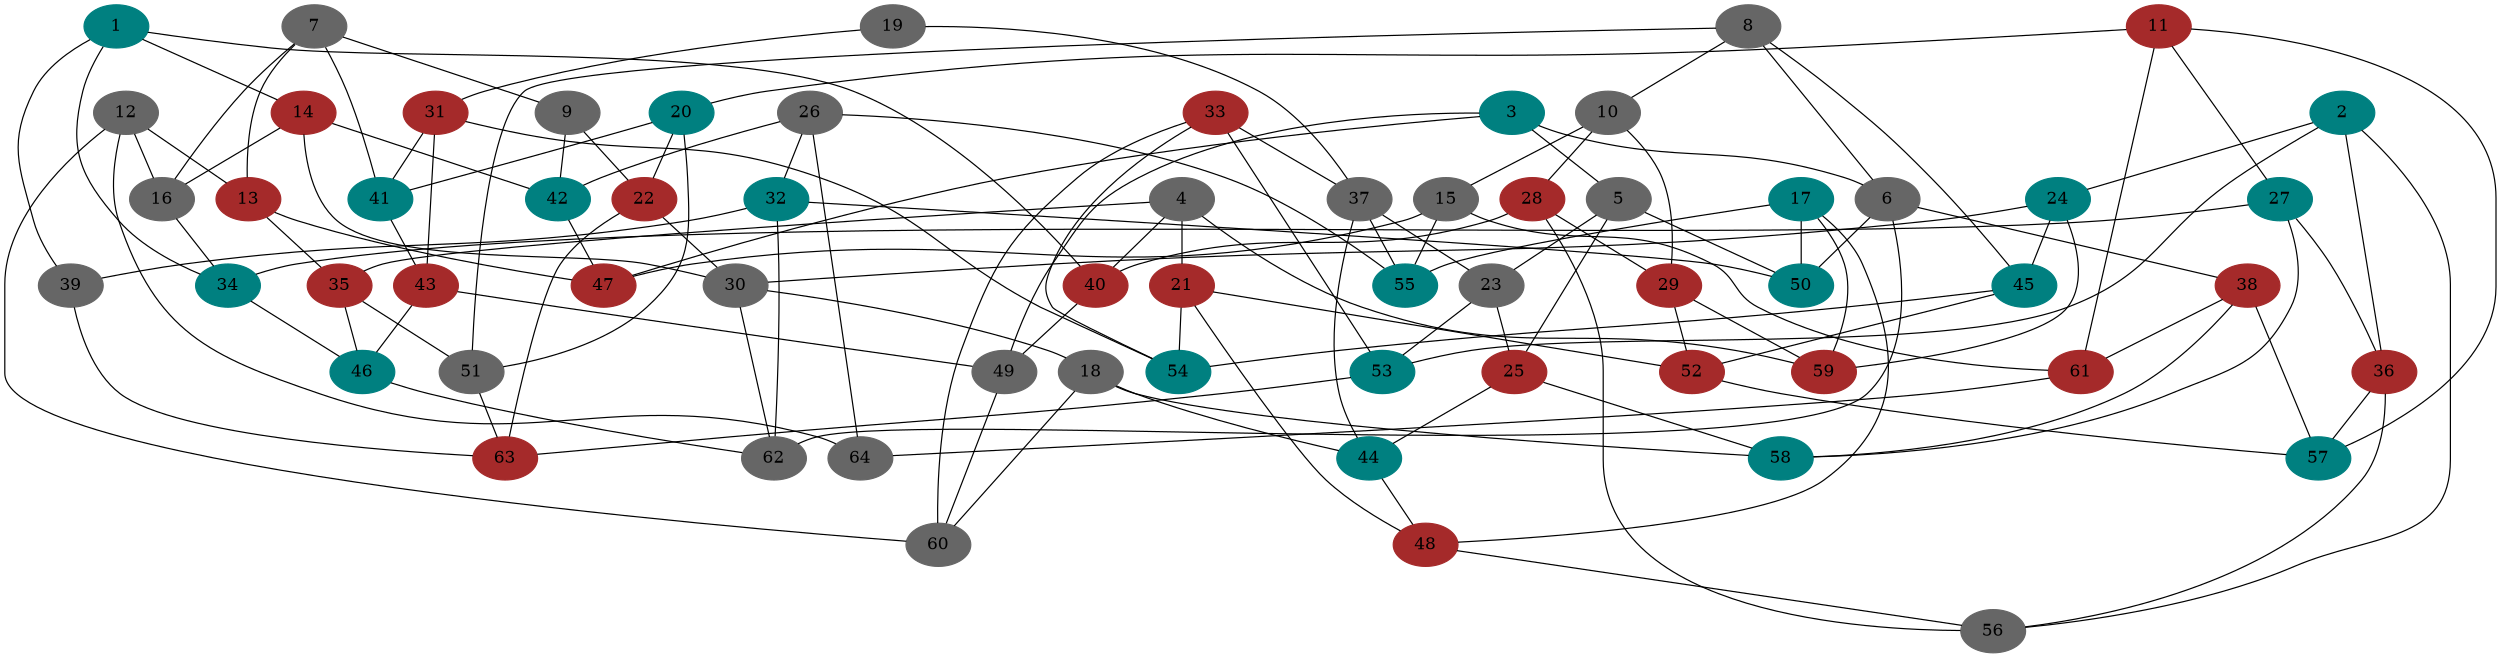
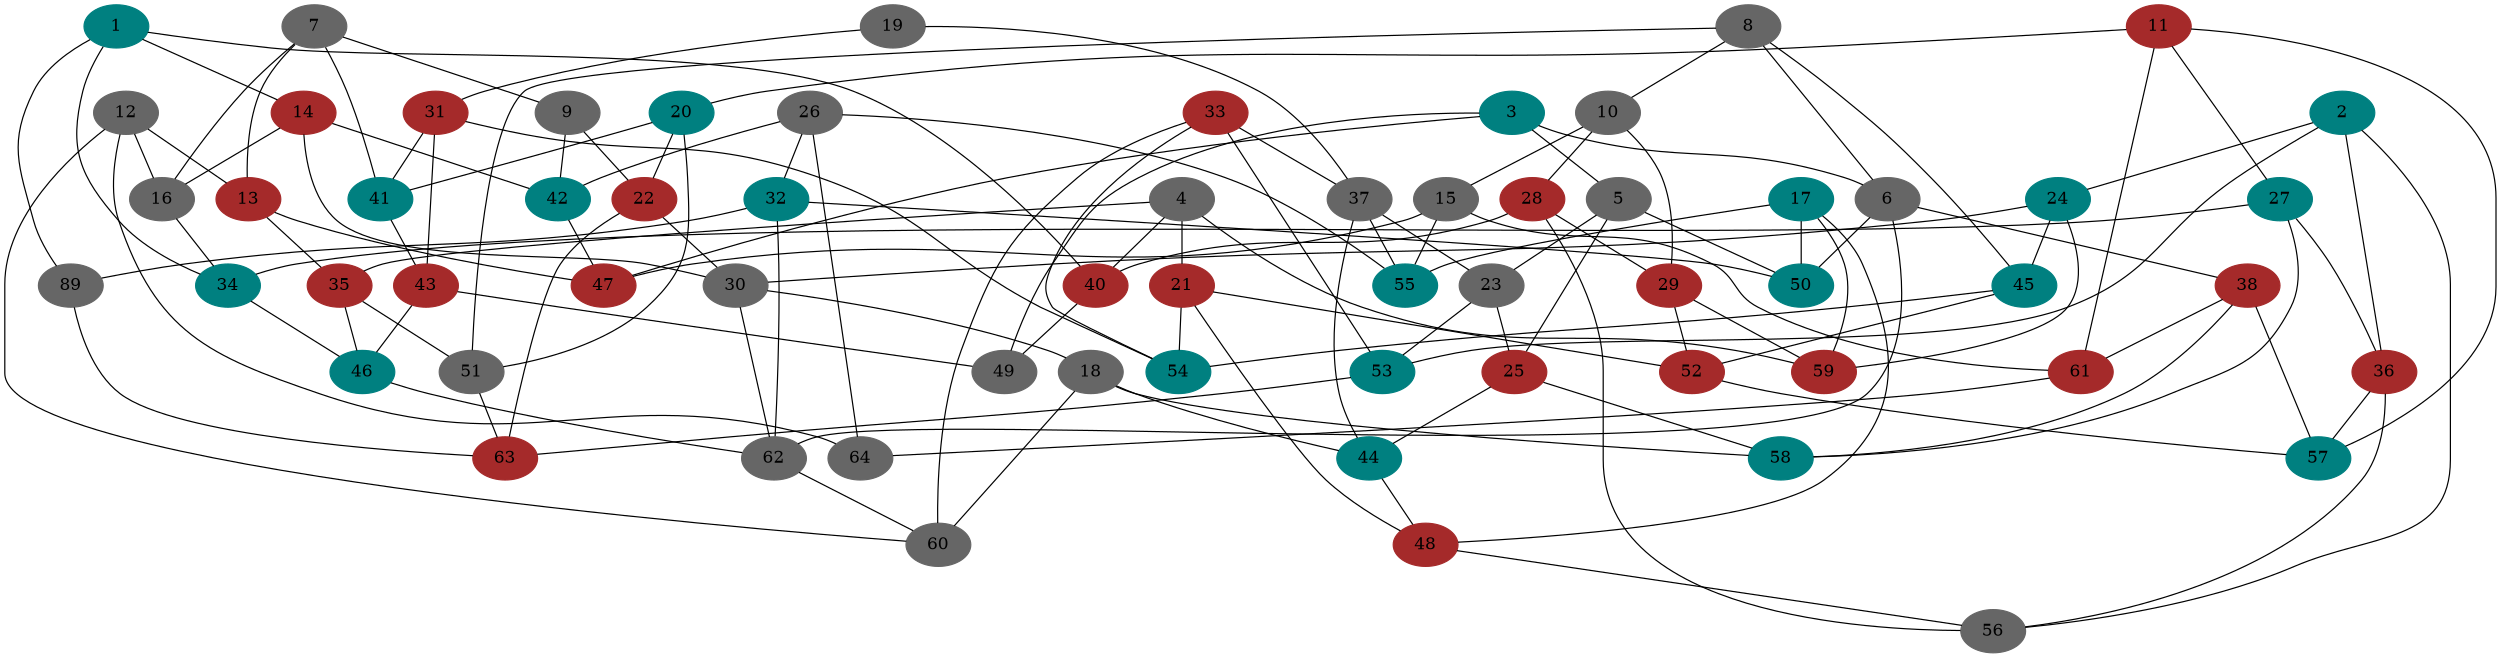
(71, 286) -> (71, 286)
(970, 461) -> (856, 502)
